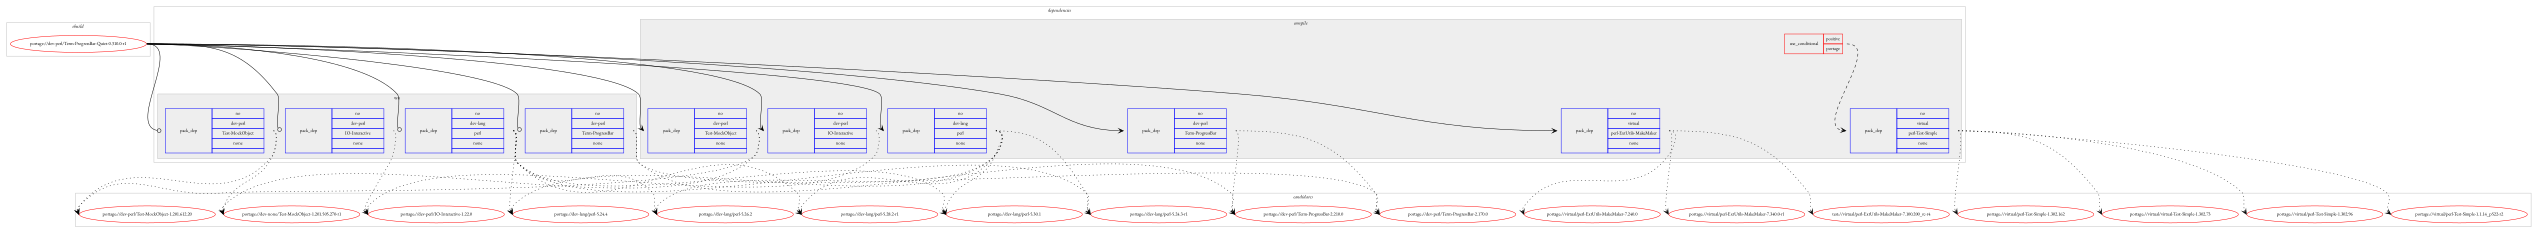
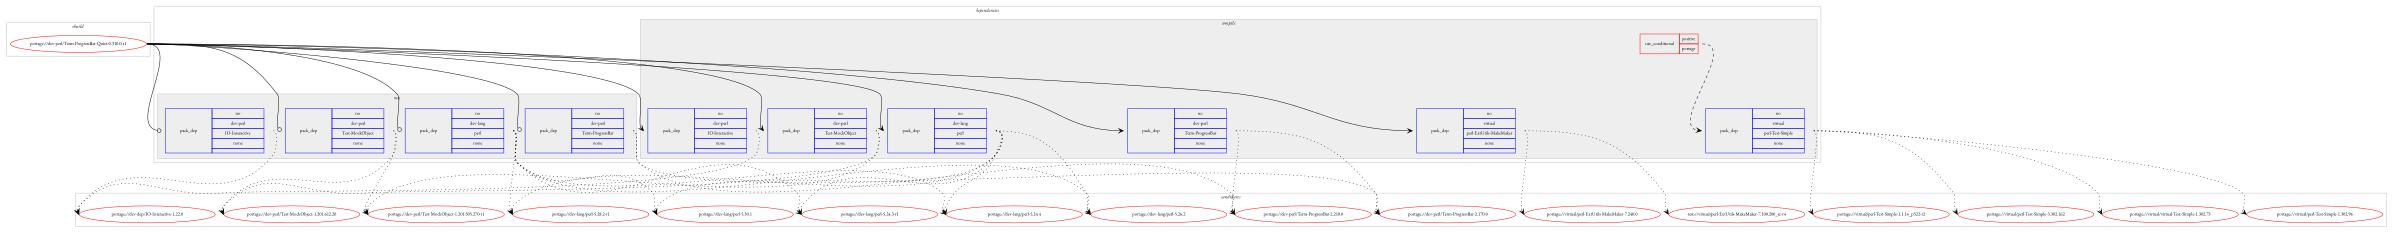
(292, 214) -> (436, 214)
(436, 214) -> (147, 214)
(1737, 214) -> none
(2026, 214) -> (2026, 214)
